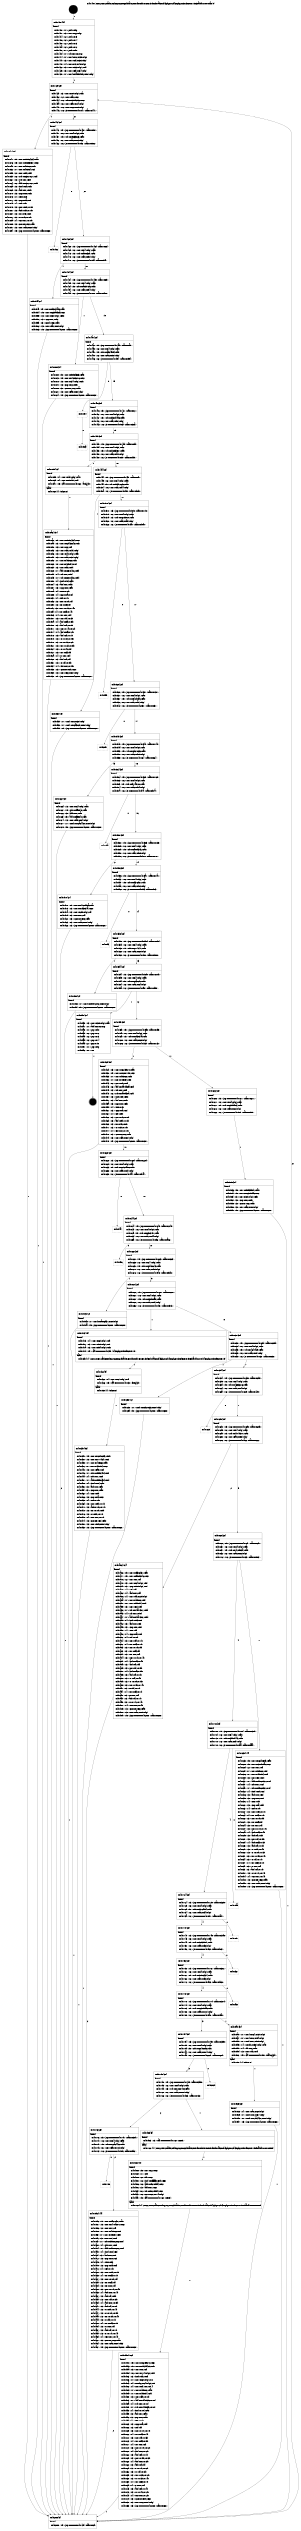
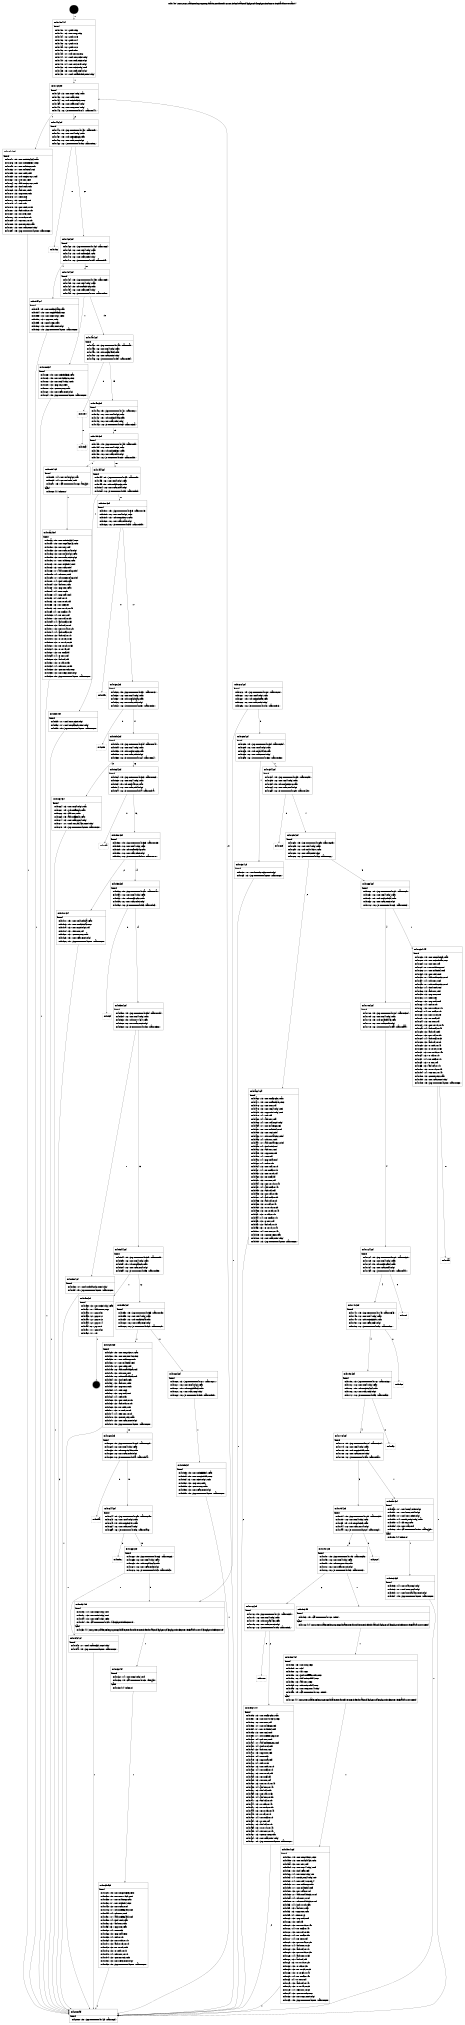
(151, 1278) -> (149, 1587)
(232, 1825) -> (442, 1171)
